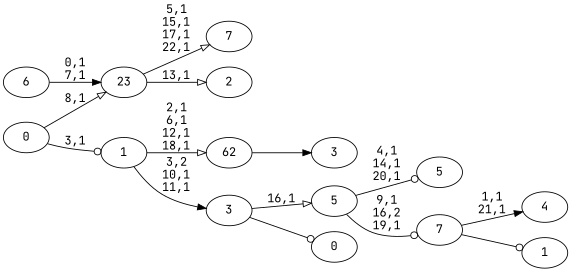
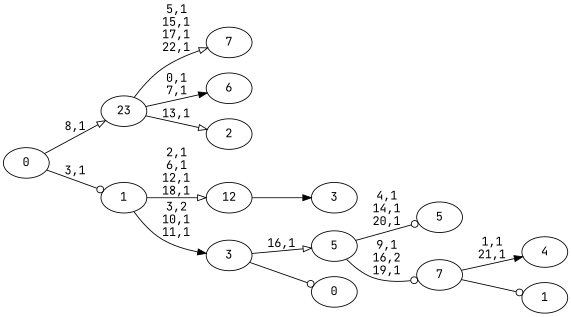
(71, 82) -> (172, 101)
(229, 153) -> (229, 198)
